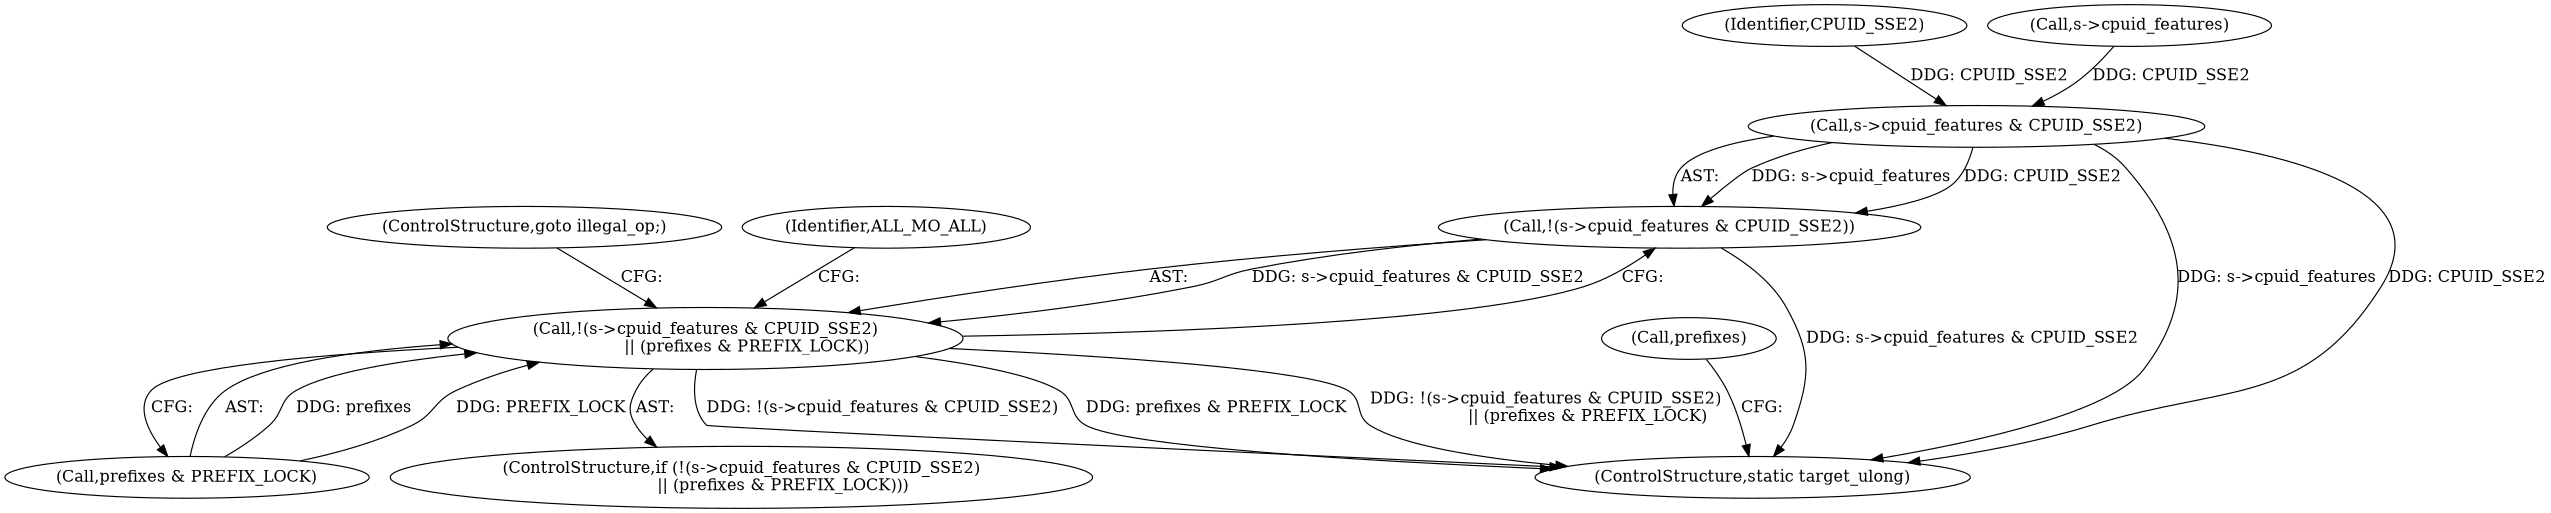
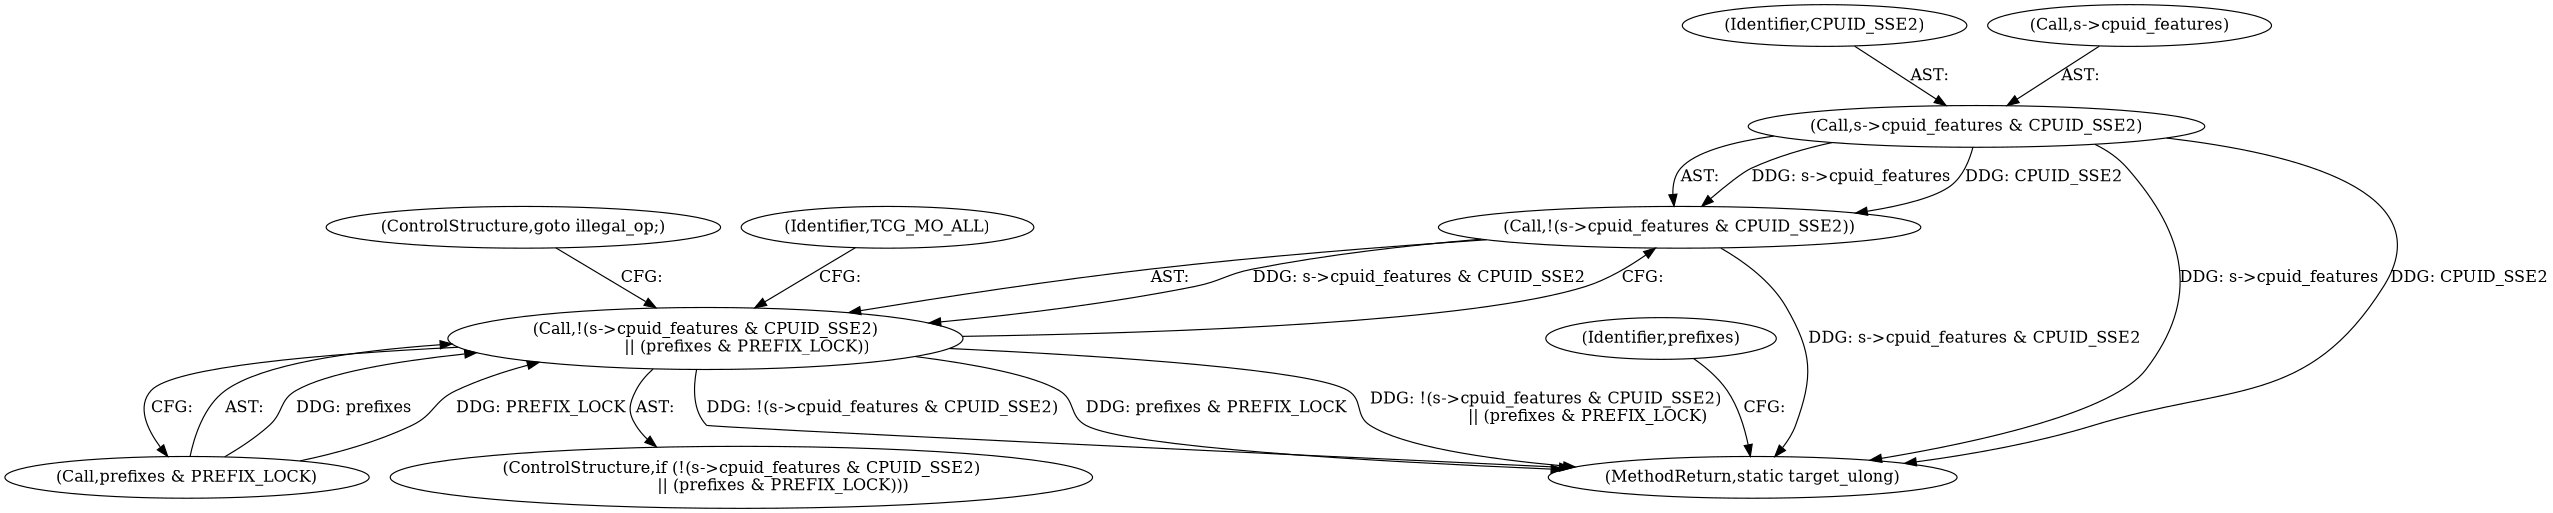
(1989, 76) -> (1932, 76)
(2171, 76) -> (2083, 76)
(886, 227) -> (888, 227)
(1689, 338) -> (1661, 338)
(1753, 477) -> (1753, 477)
